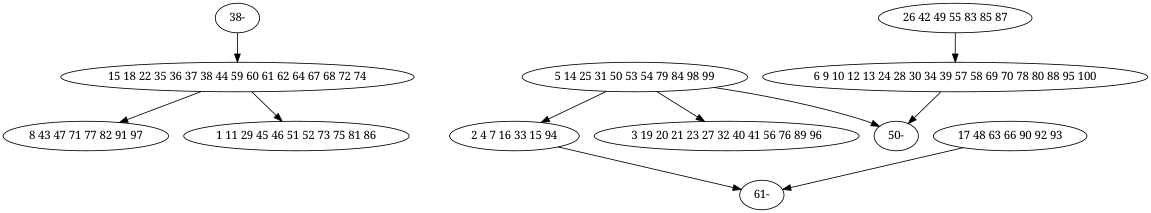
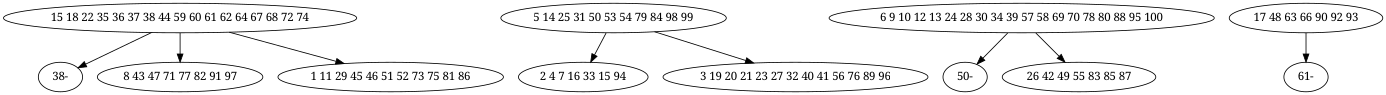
(237, 44) -> (119, 48)
(955, 44) -> (1047, 45)
(794, 102) -> none
(646, 167) -> none
